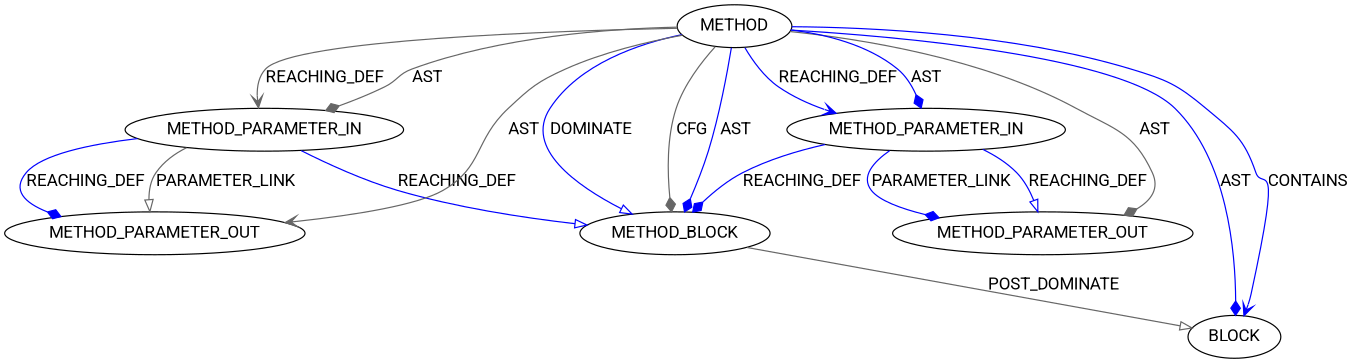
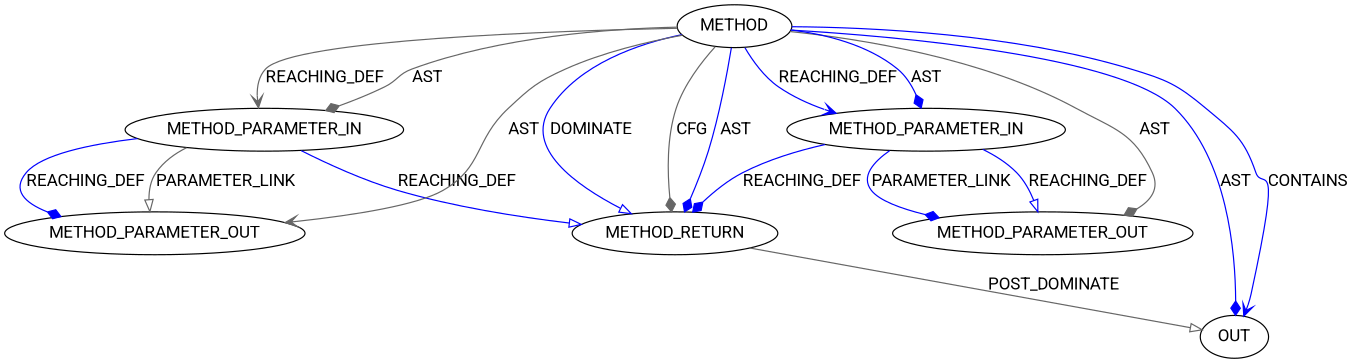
(675, 233) -> (675, 233)
(1234, 337) -> (1234, 337)
